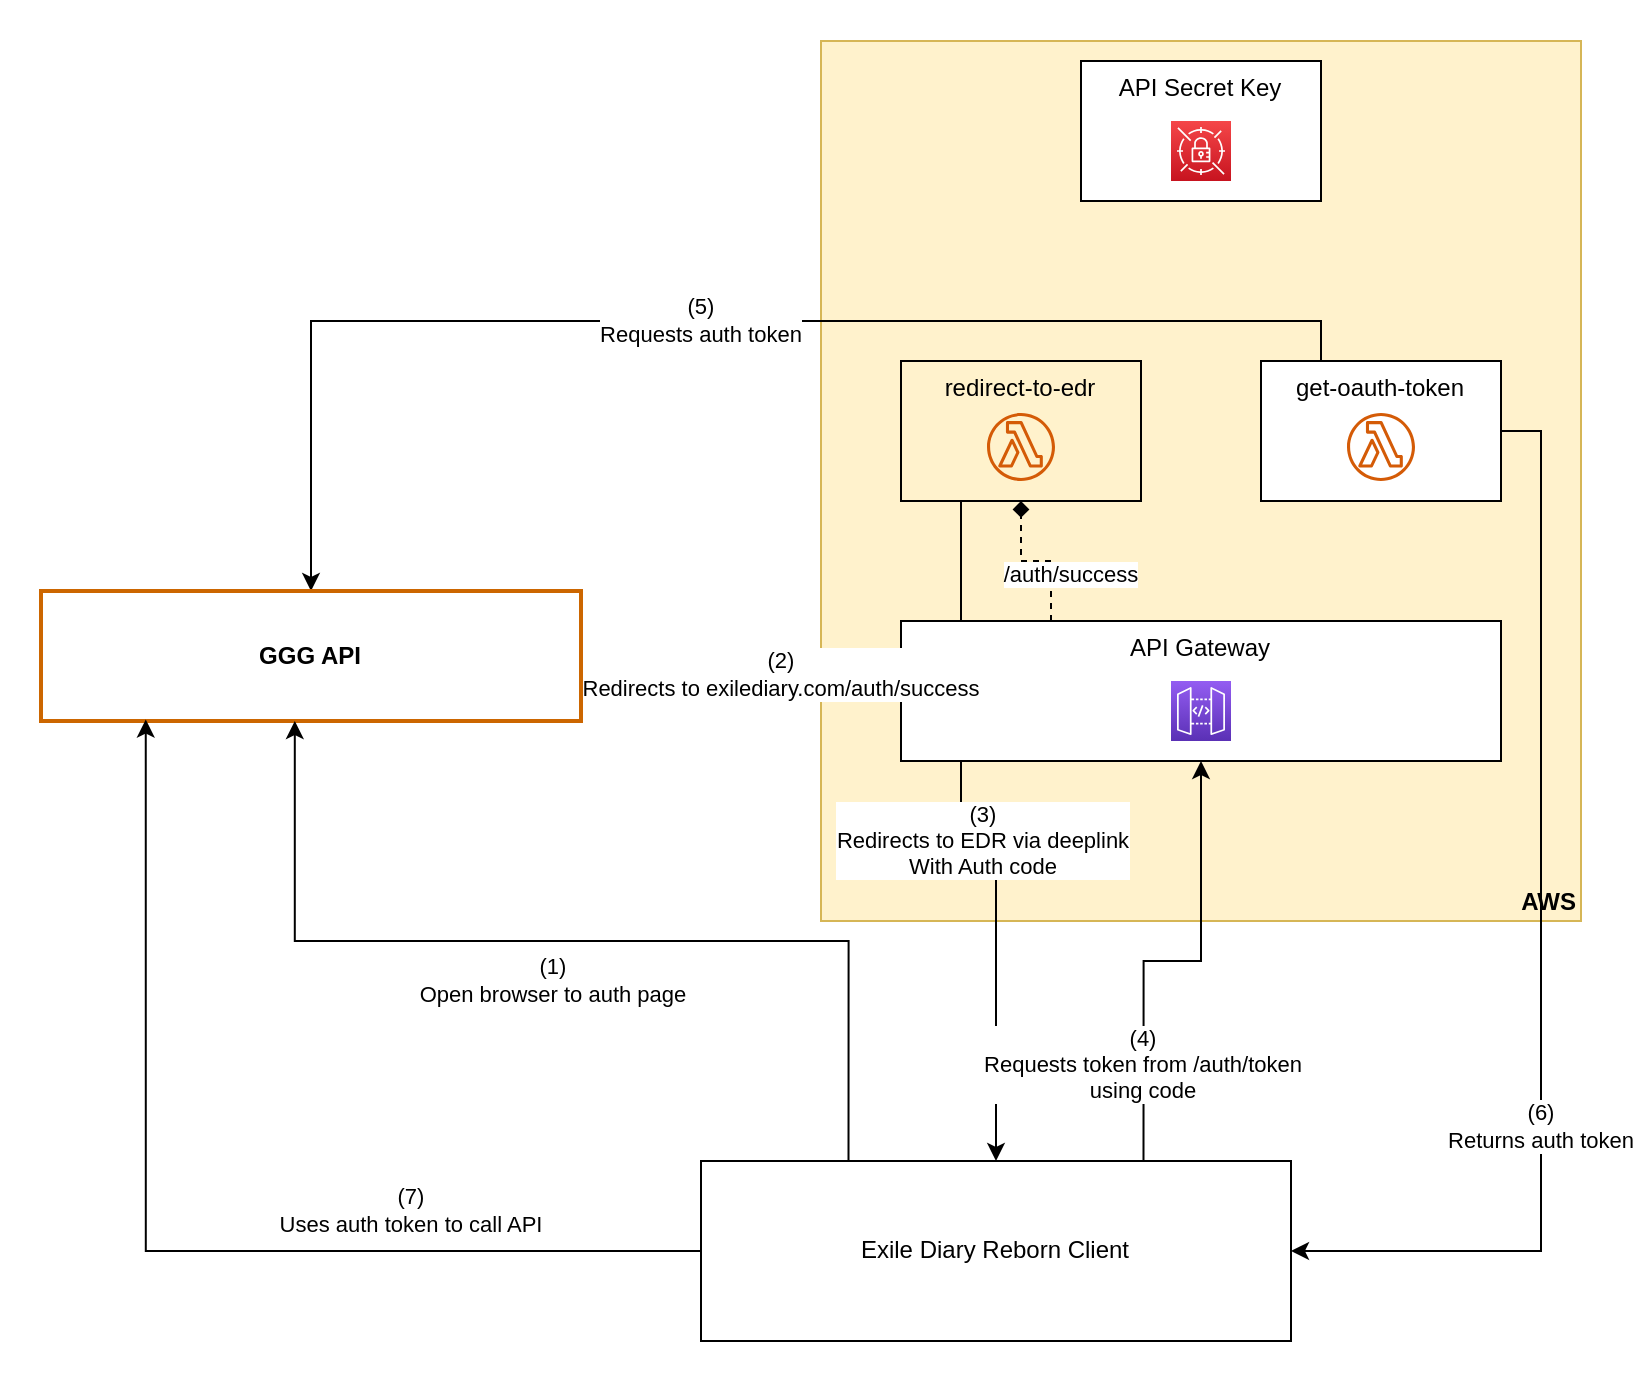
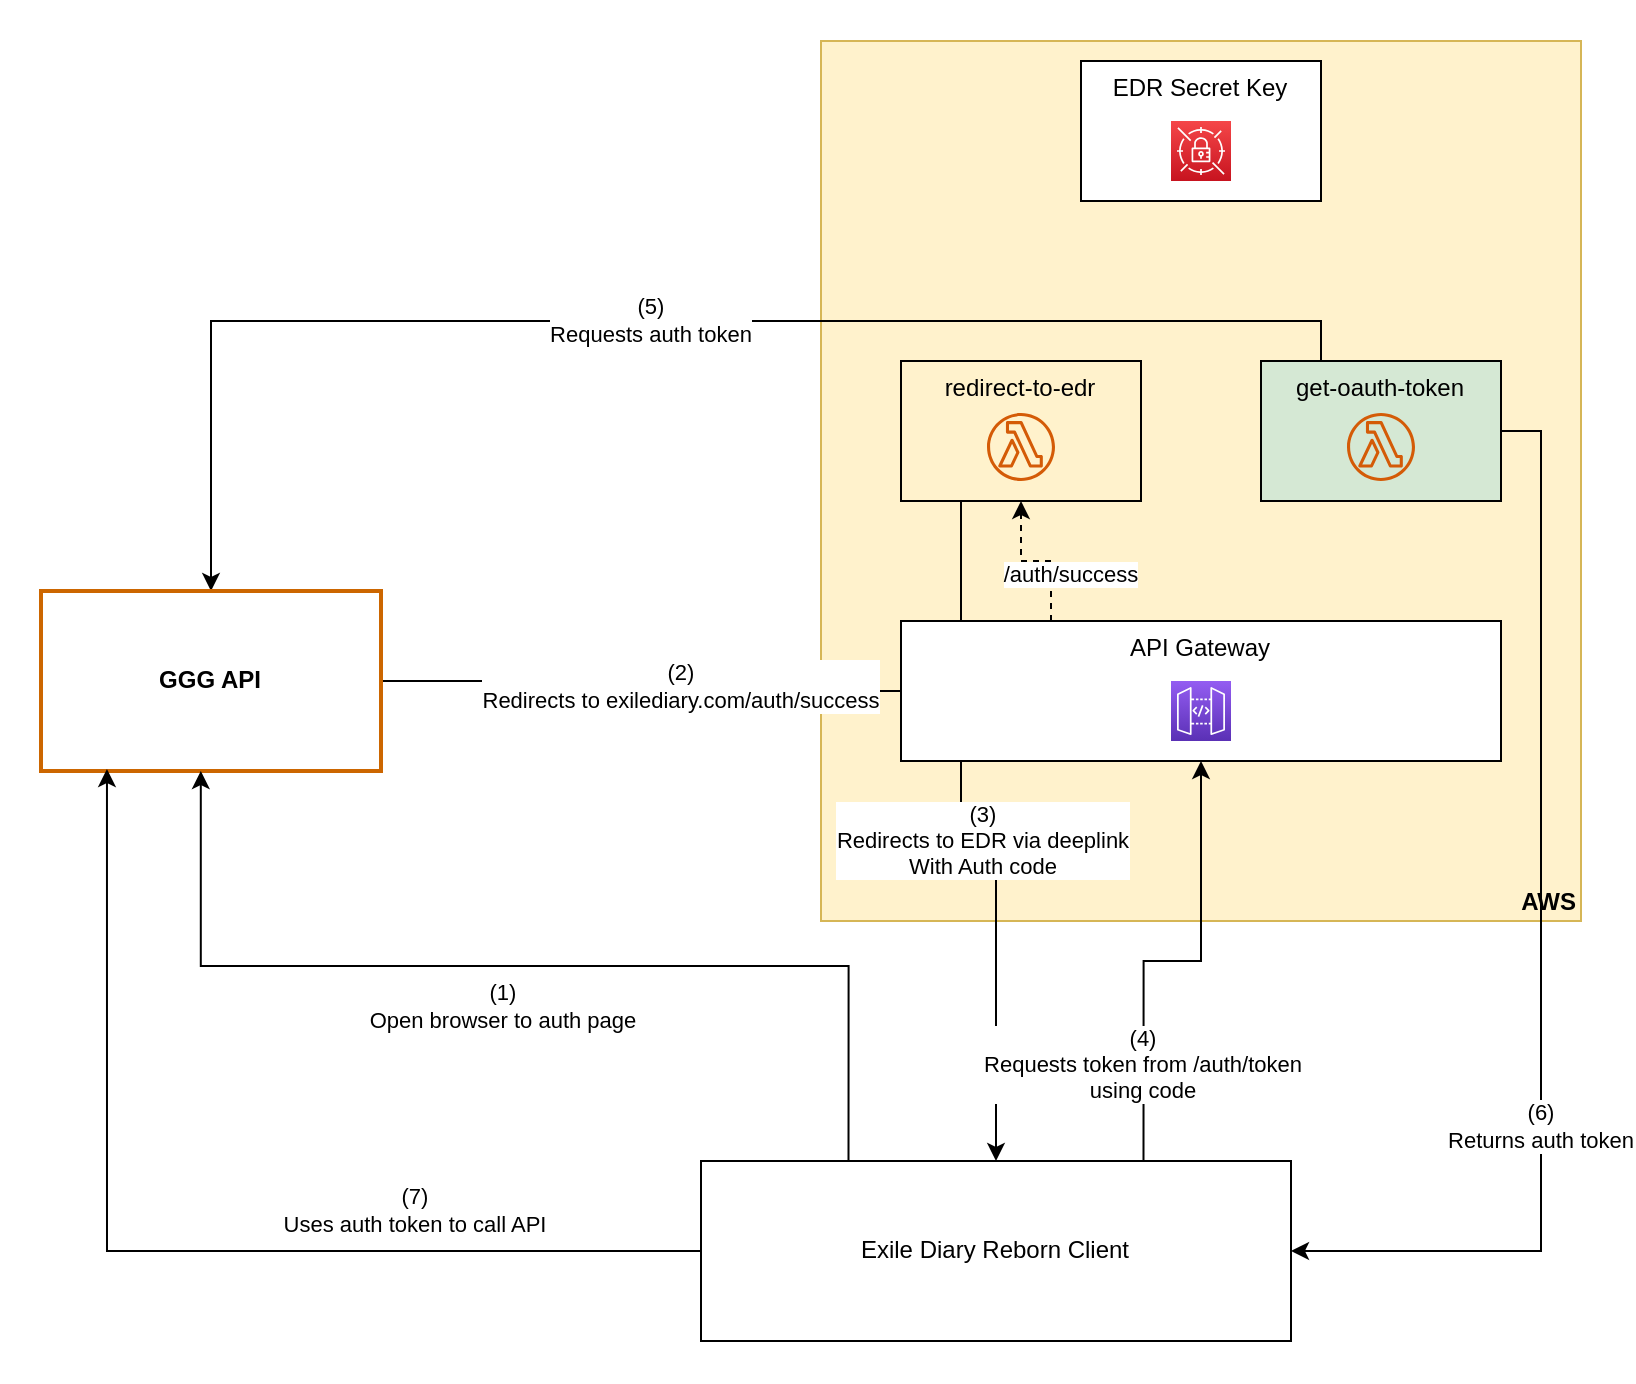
(1201, 89) -> (1201, 89)
(1381, 389) -> (1381, 389)
(1021, 517) -> (1021, 516)
(311, 656) -> (211, 681)
